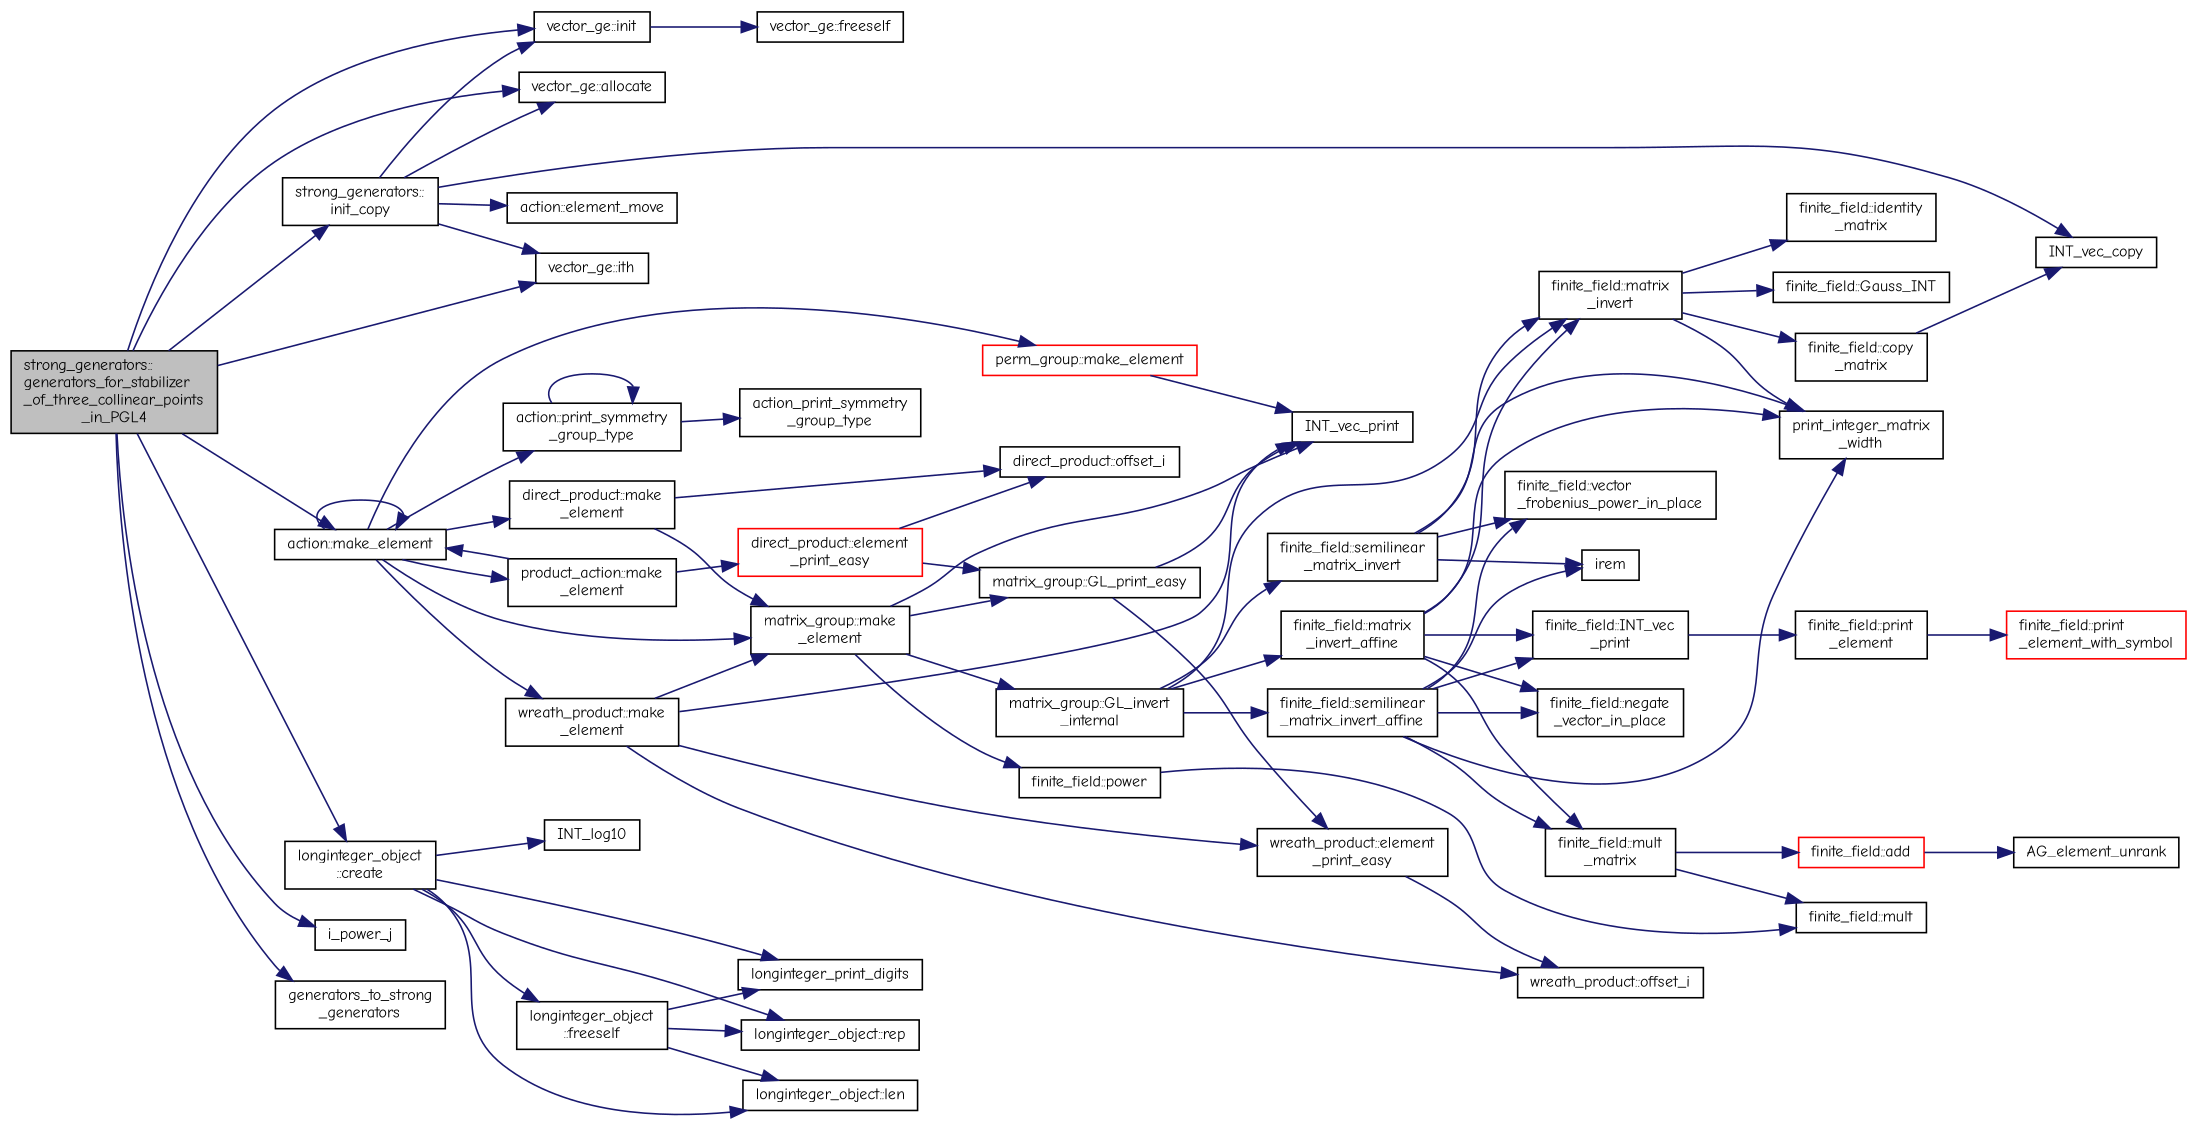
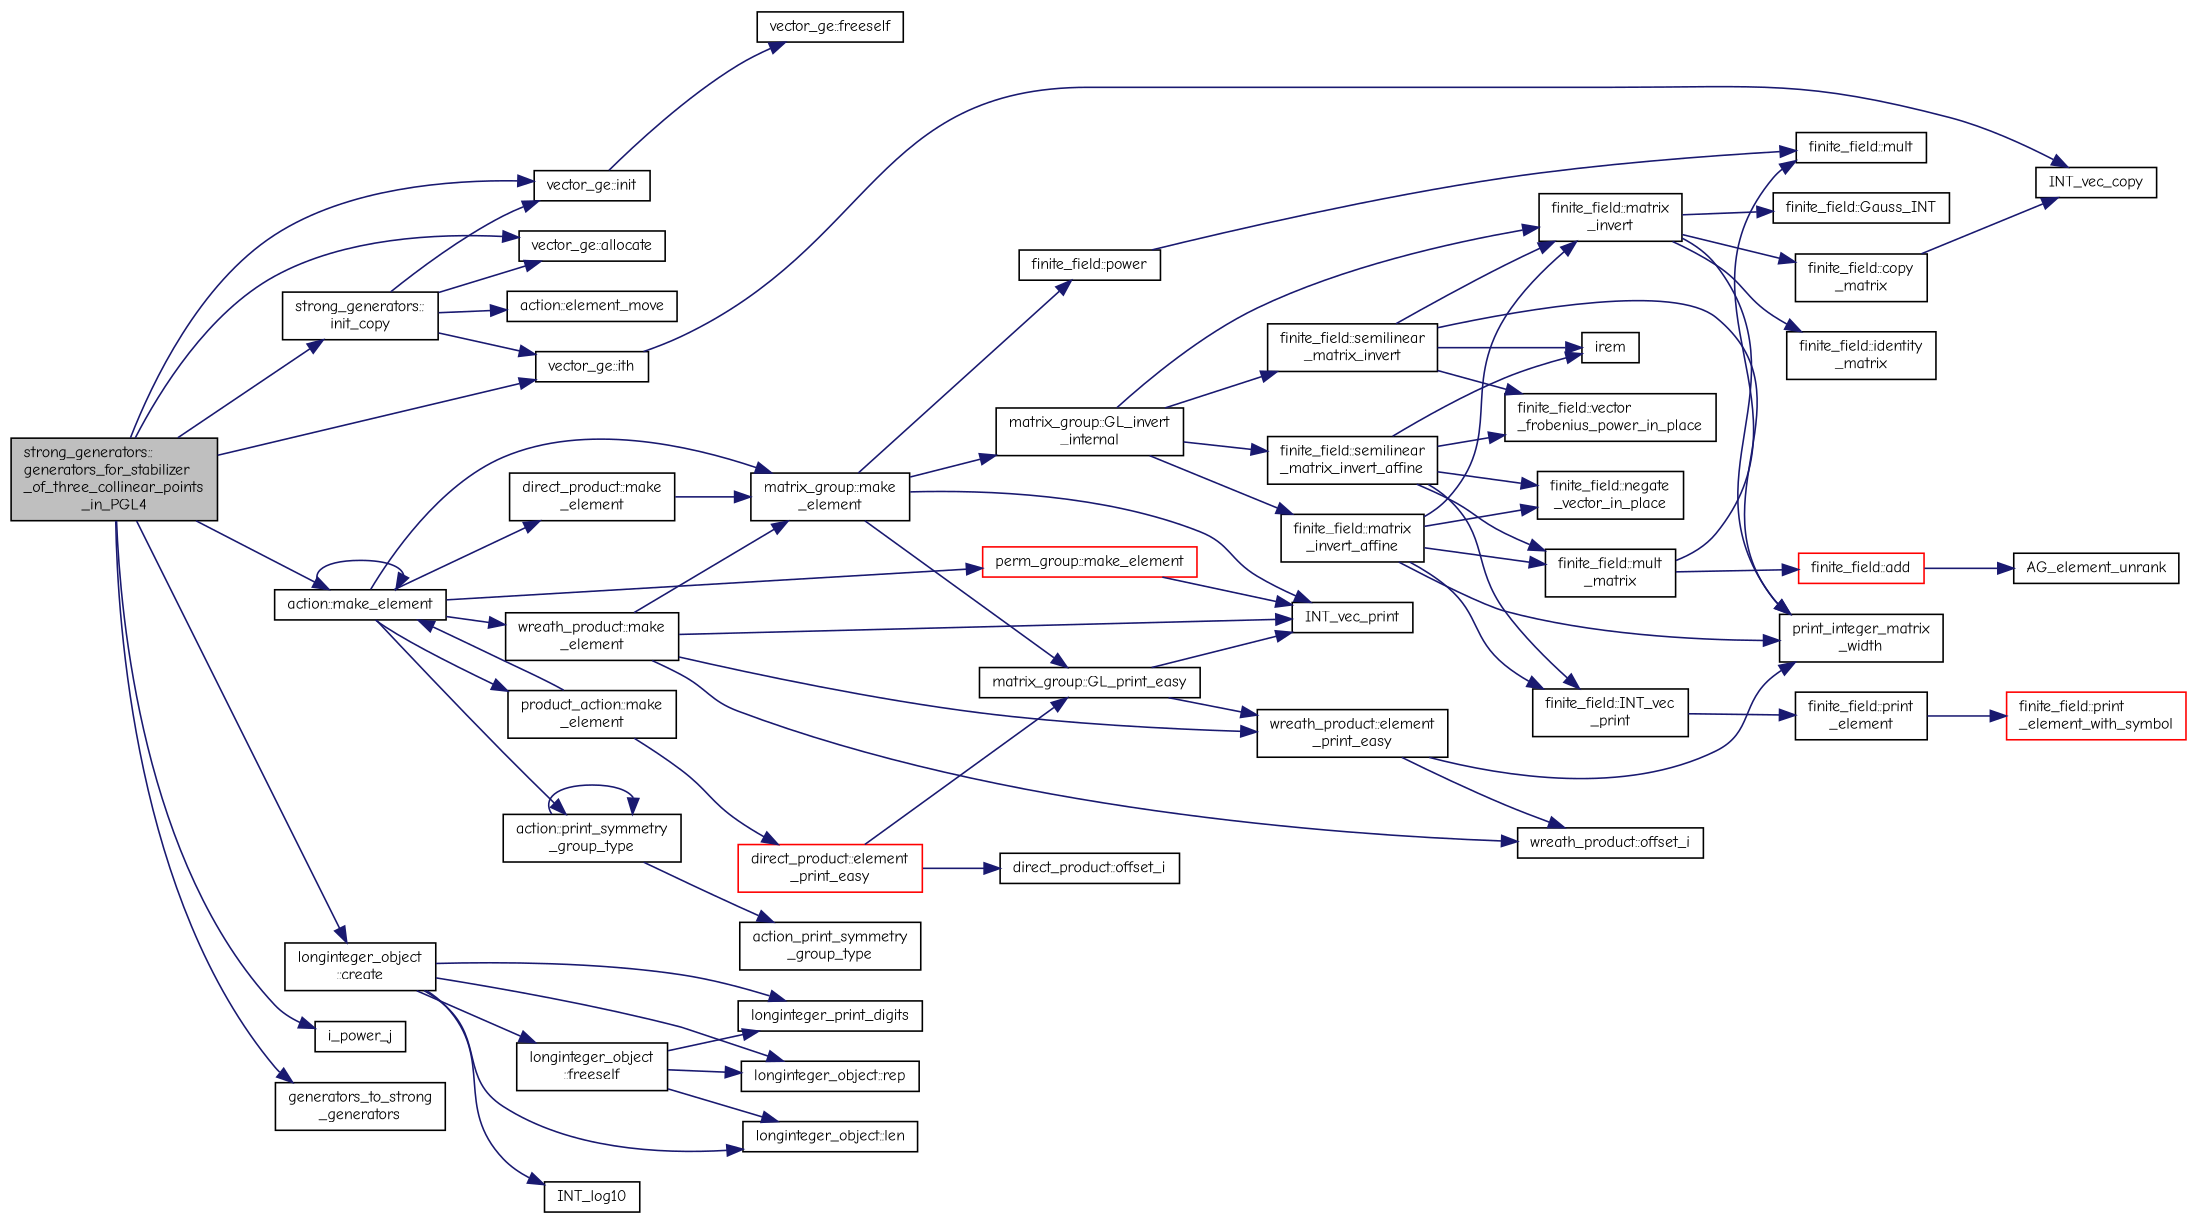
(1254, 148) -> (1311, 87)
(829, 484) -> none
(1709, 755) -> (1626, 776)
